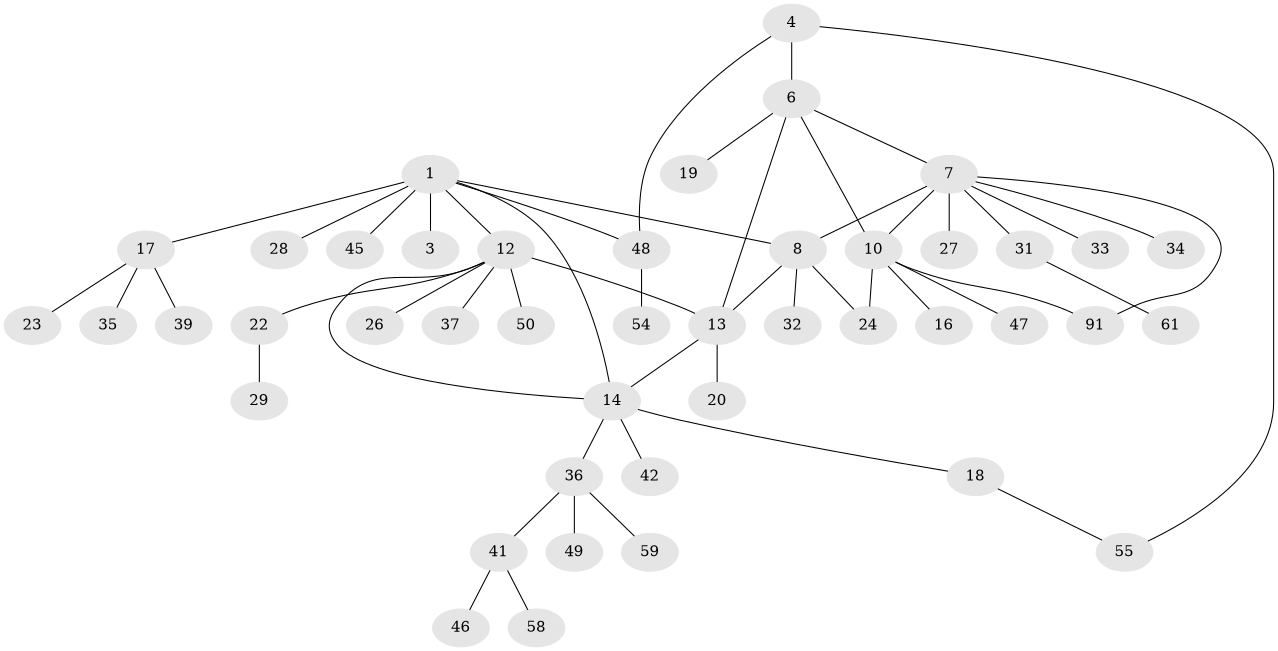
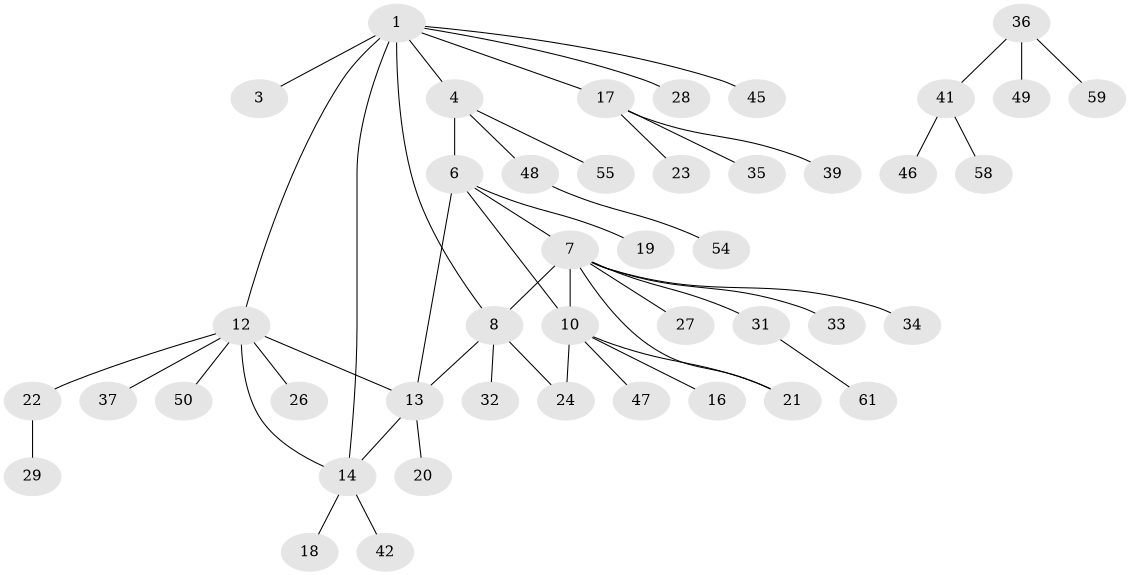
(538, 210) -> (426, 61)
(1095, 325) -> (793, 401)
(593, 439) -> none
(1050, 514) -> none
